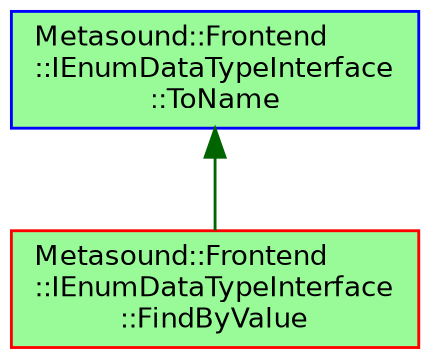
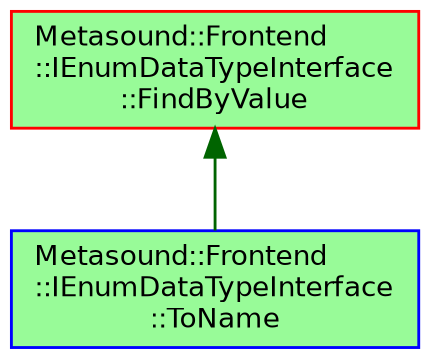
(215, 194) -> (215, 194)
